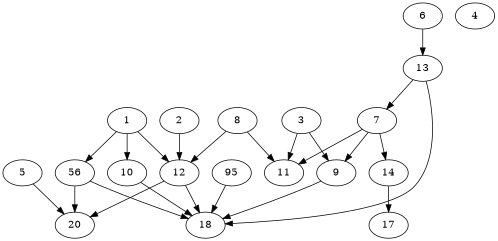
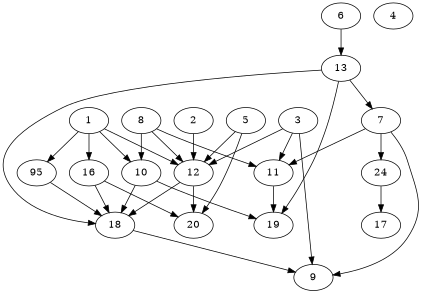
none -> (141, 142)
none -> (66, 144)
none -> (222, 144)
none -> (249, 145)
(75, 173) -> (89, 173)
(389, 173) -> (381, 173)
(276, 200) -> (211, 250)
none -> (273, 225)
